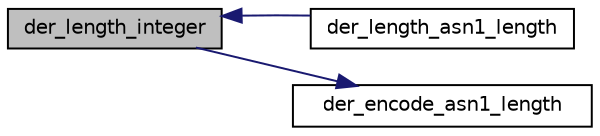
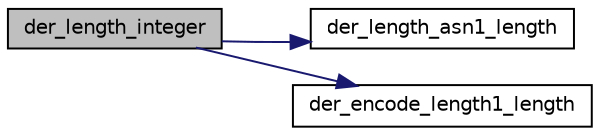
(276, 15) -> (256, 42)
(442, 106) -> (442, 106)
